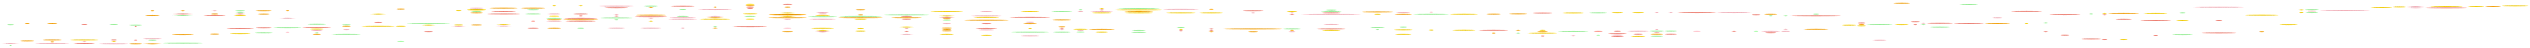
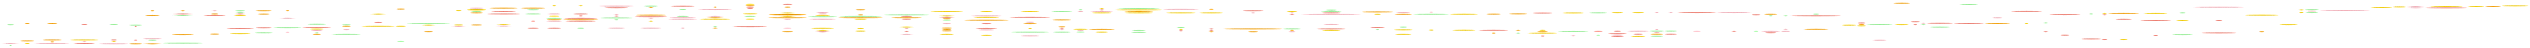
(987, 11) -> (987, 11)
(1378, 27) -> (1378, 27)
(554, 28) -> (554, 28)
(429, 32) -> (429, 32)
none -> (27, 44)
